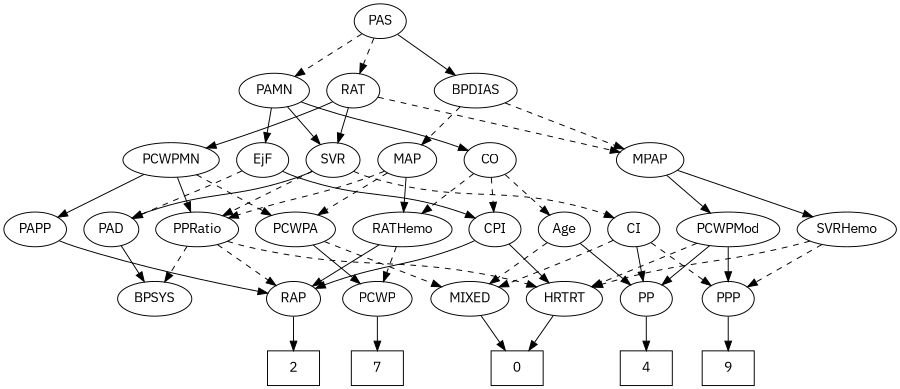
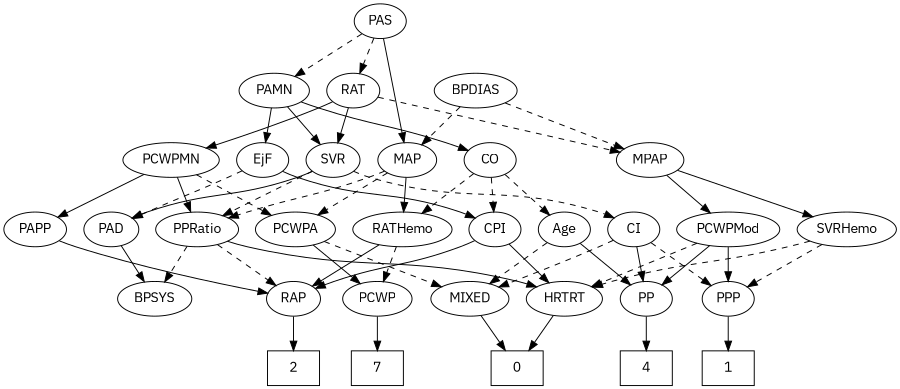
(423, 52) -> (393, 86)
(362, 262) -> (362, 262)
(728, 368) -> (728, 368)
